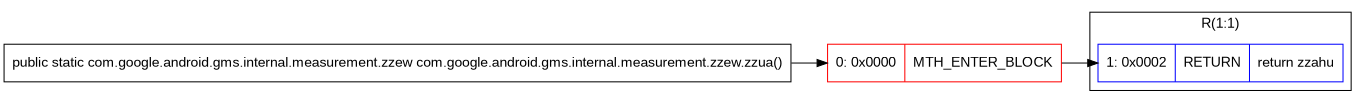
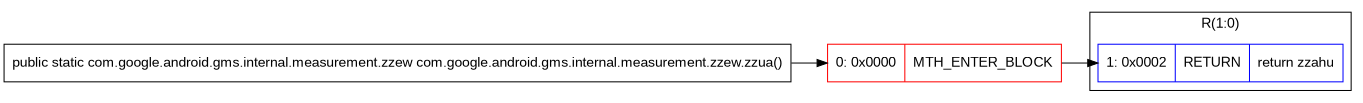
(1221, 24) -> (1221, 24)
